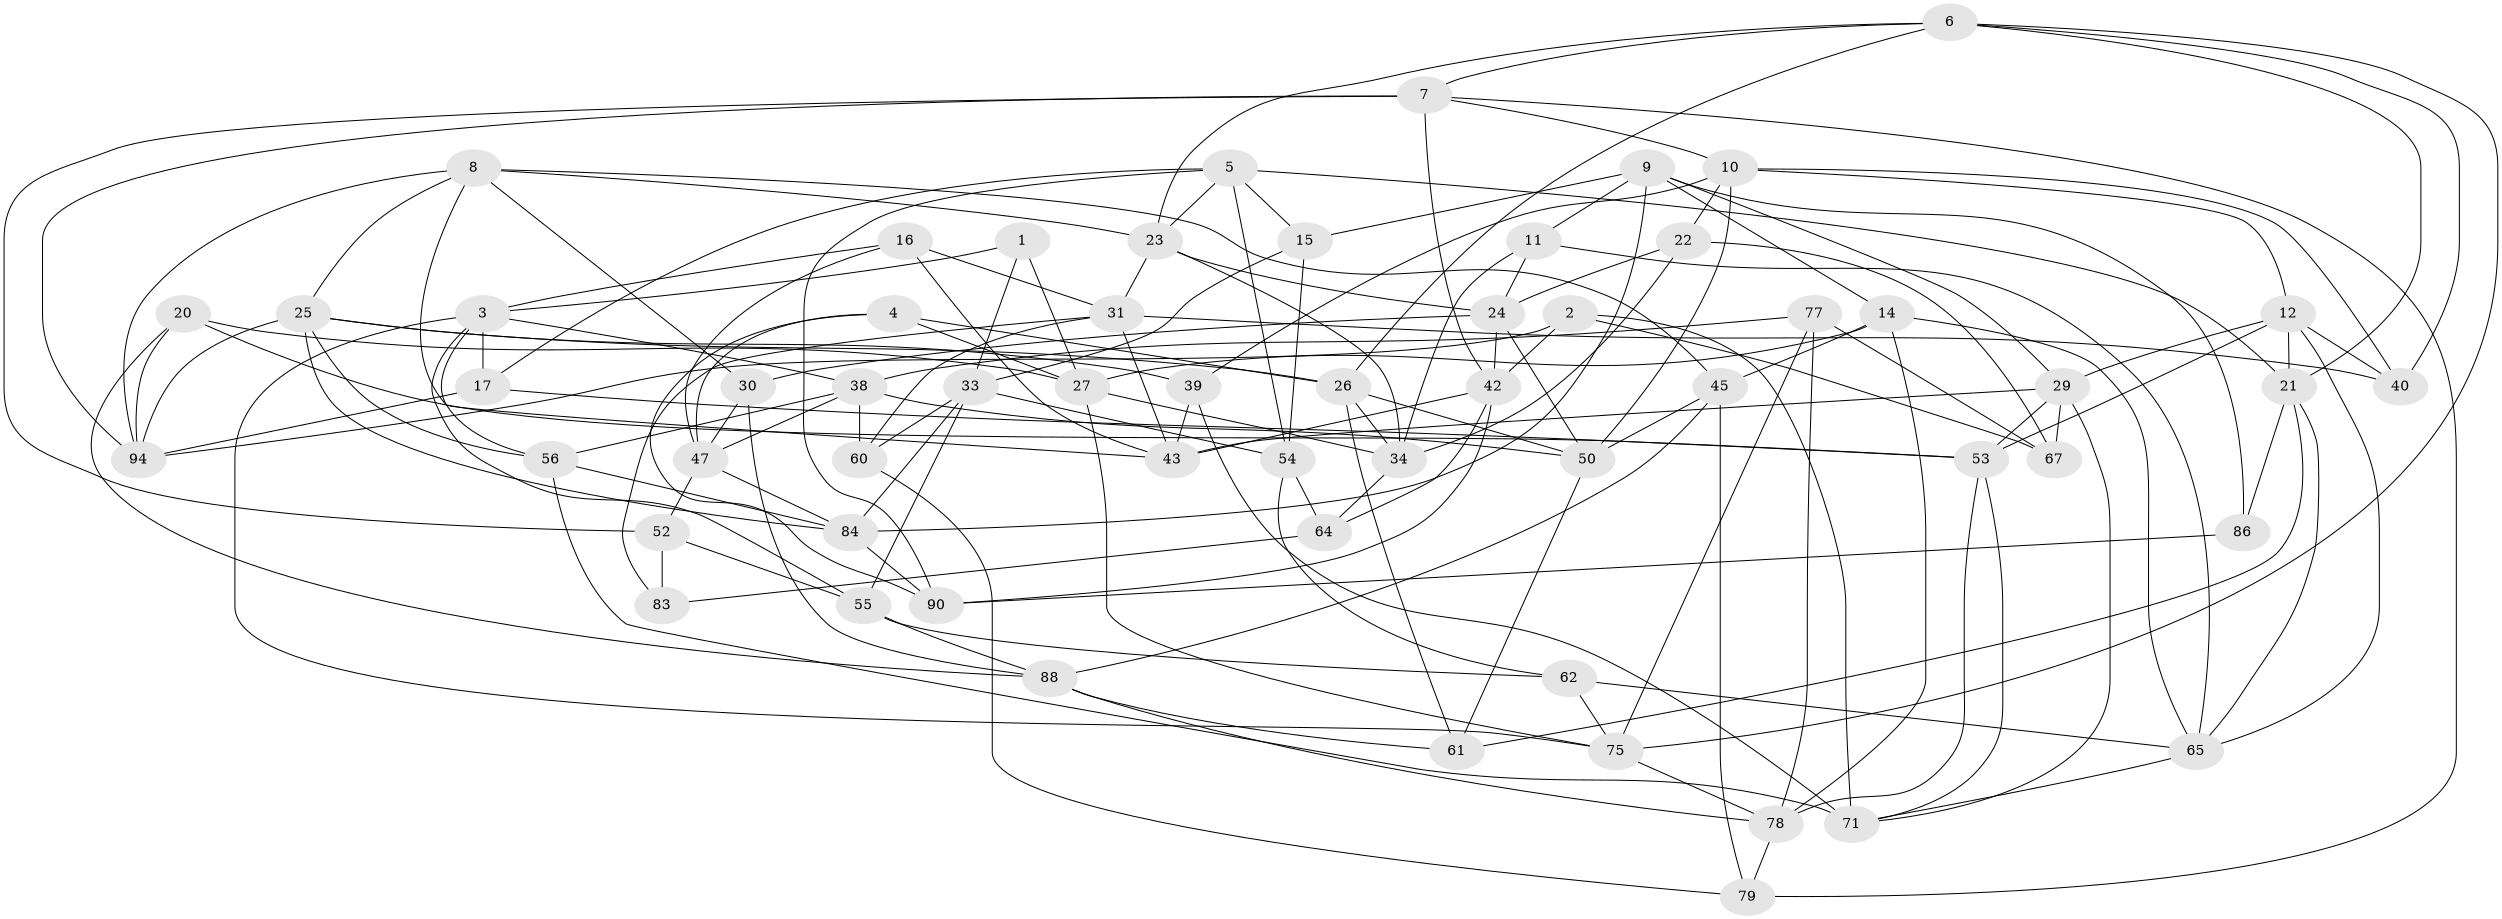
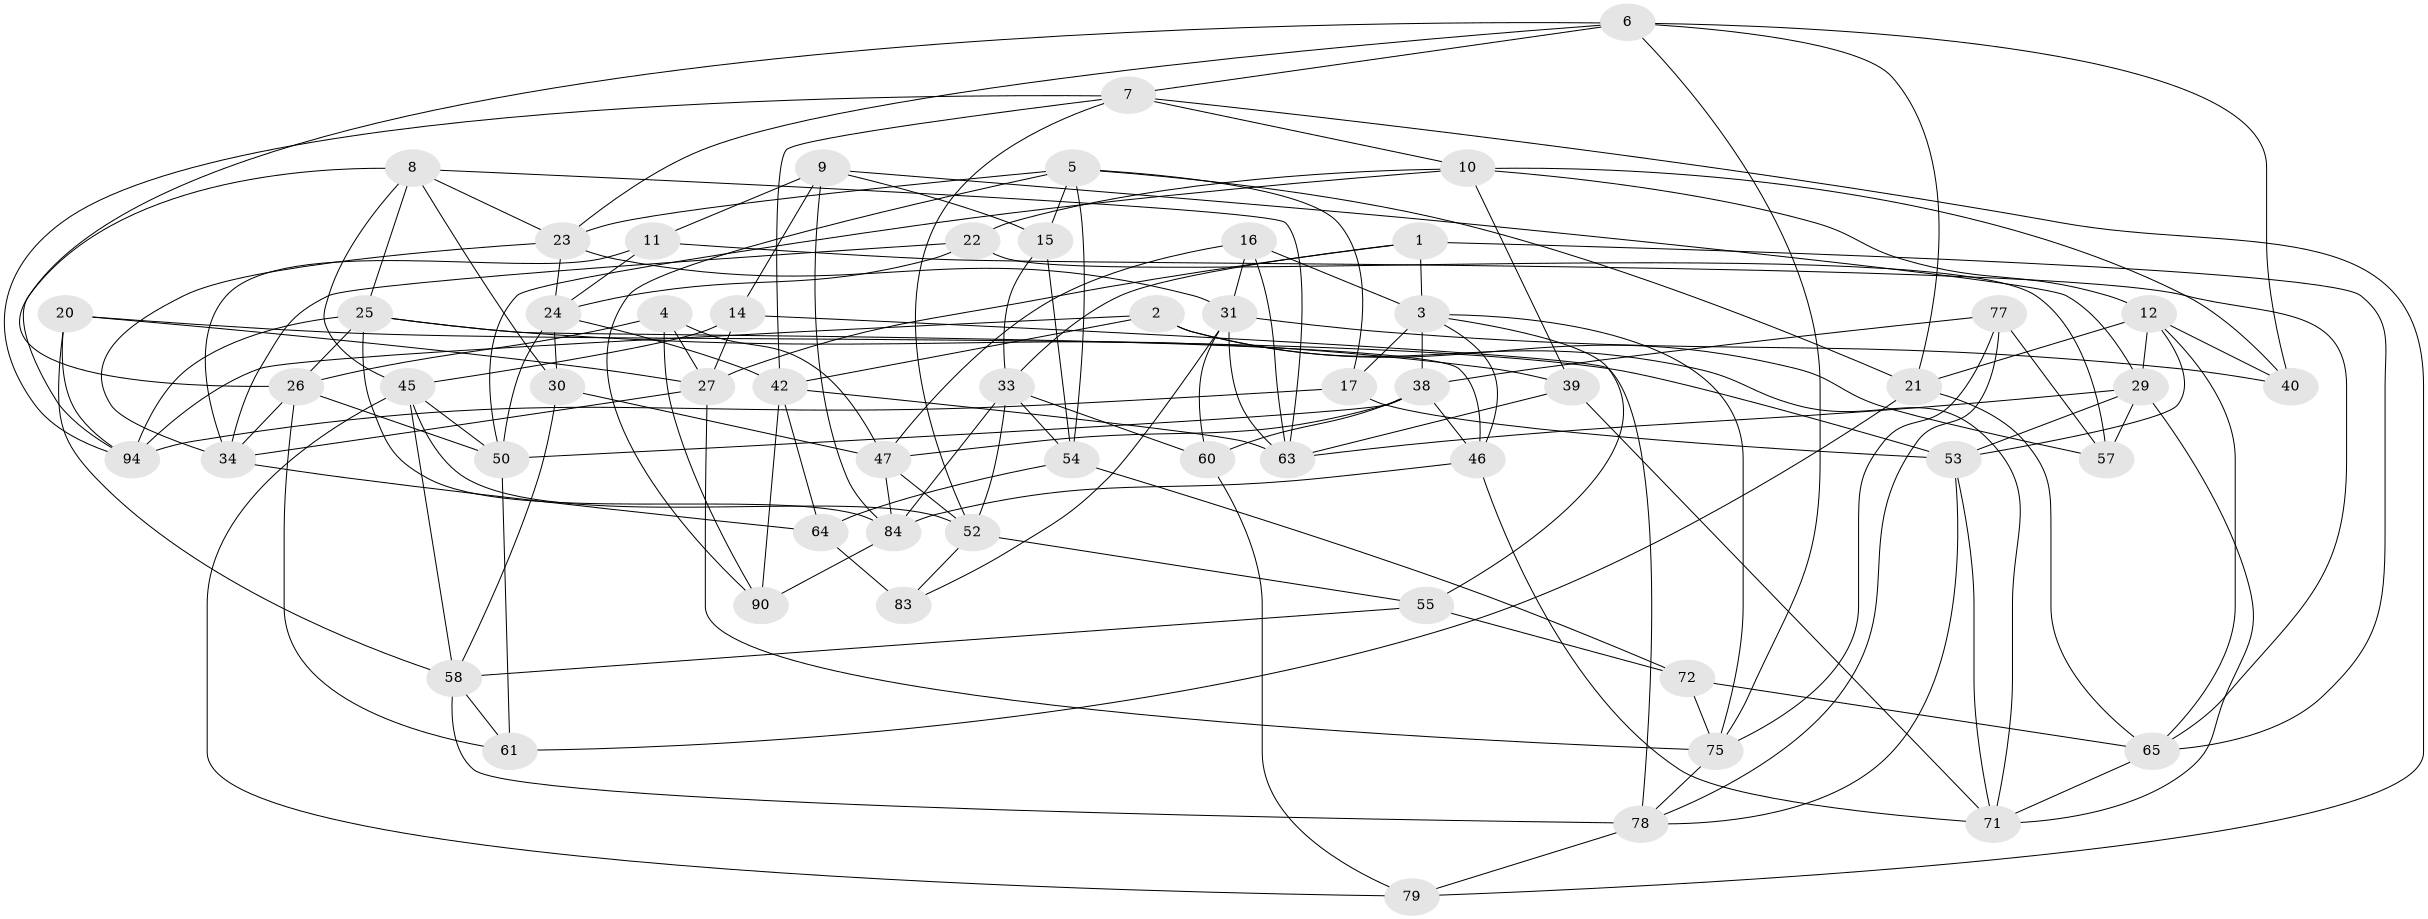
(2146, 451) -> (2196, 274)
(551, 460) -> (1478, 460)
(1172, 460) -> (1287, 460)
(2054, 460) -> (2107, 460)
(915, 501) -> (996, 461)
none -> (661, 507)
(2243, 533) -> none
(1050, 678) -> (454, 678)
(1569, 678) -> (1687, 678)
